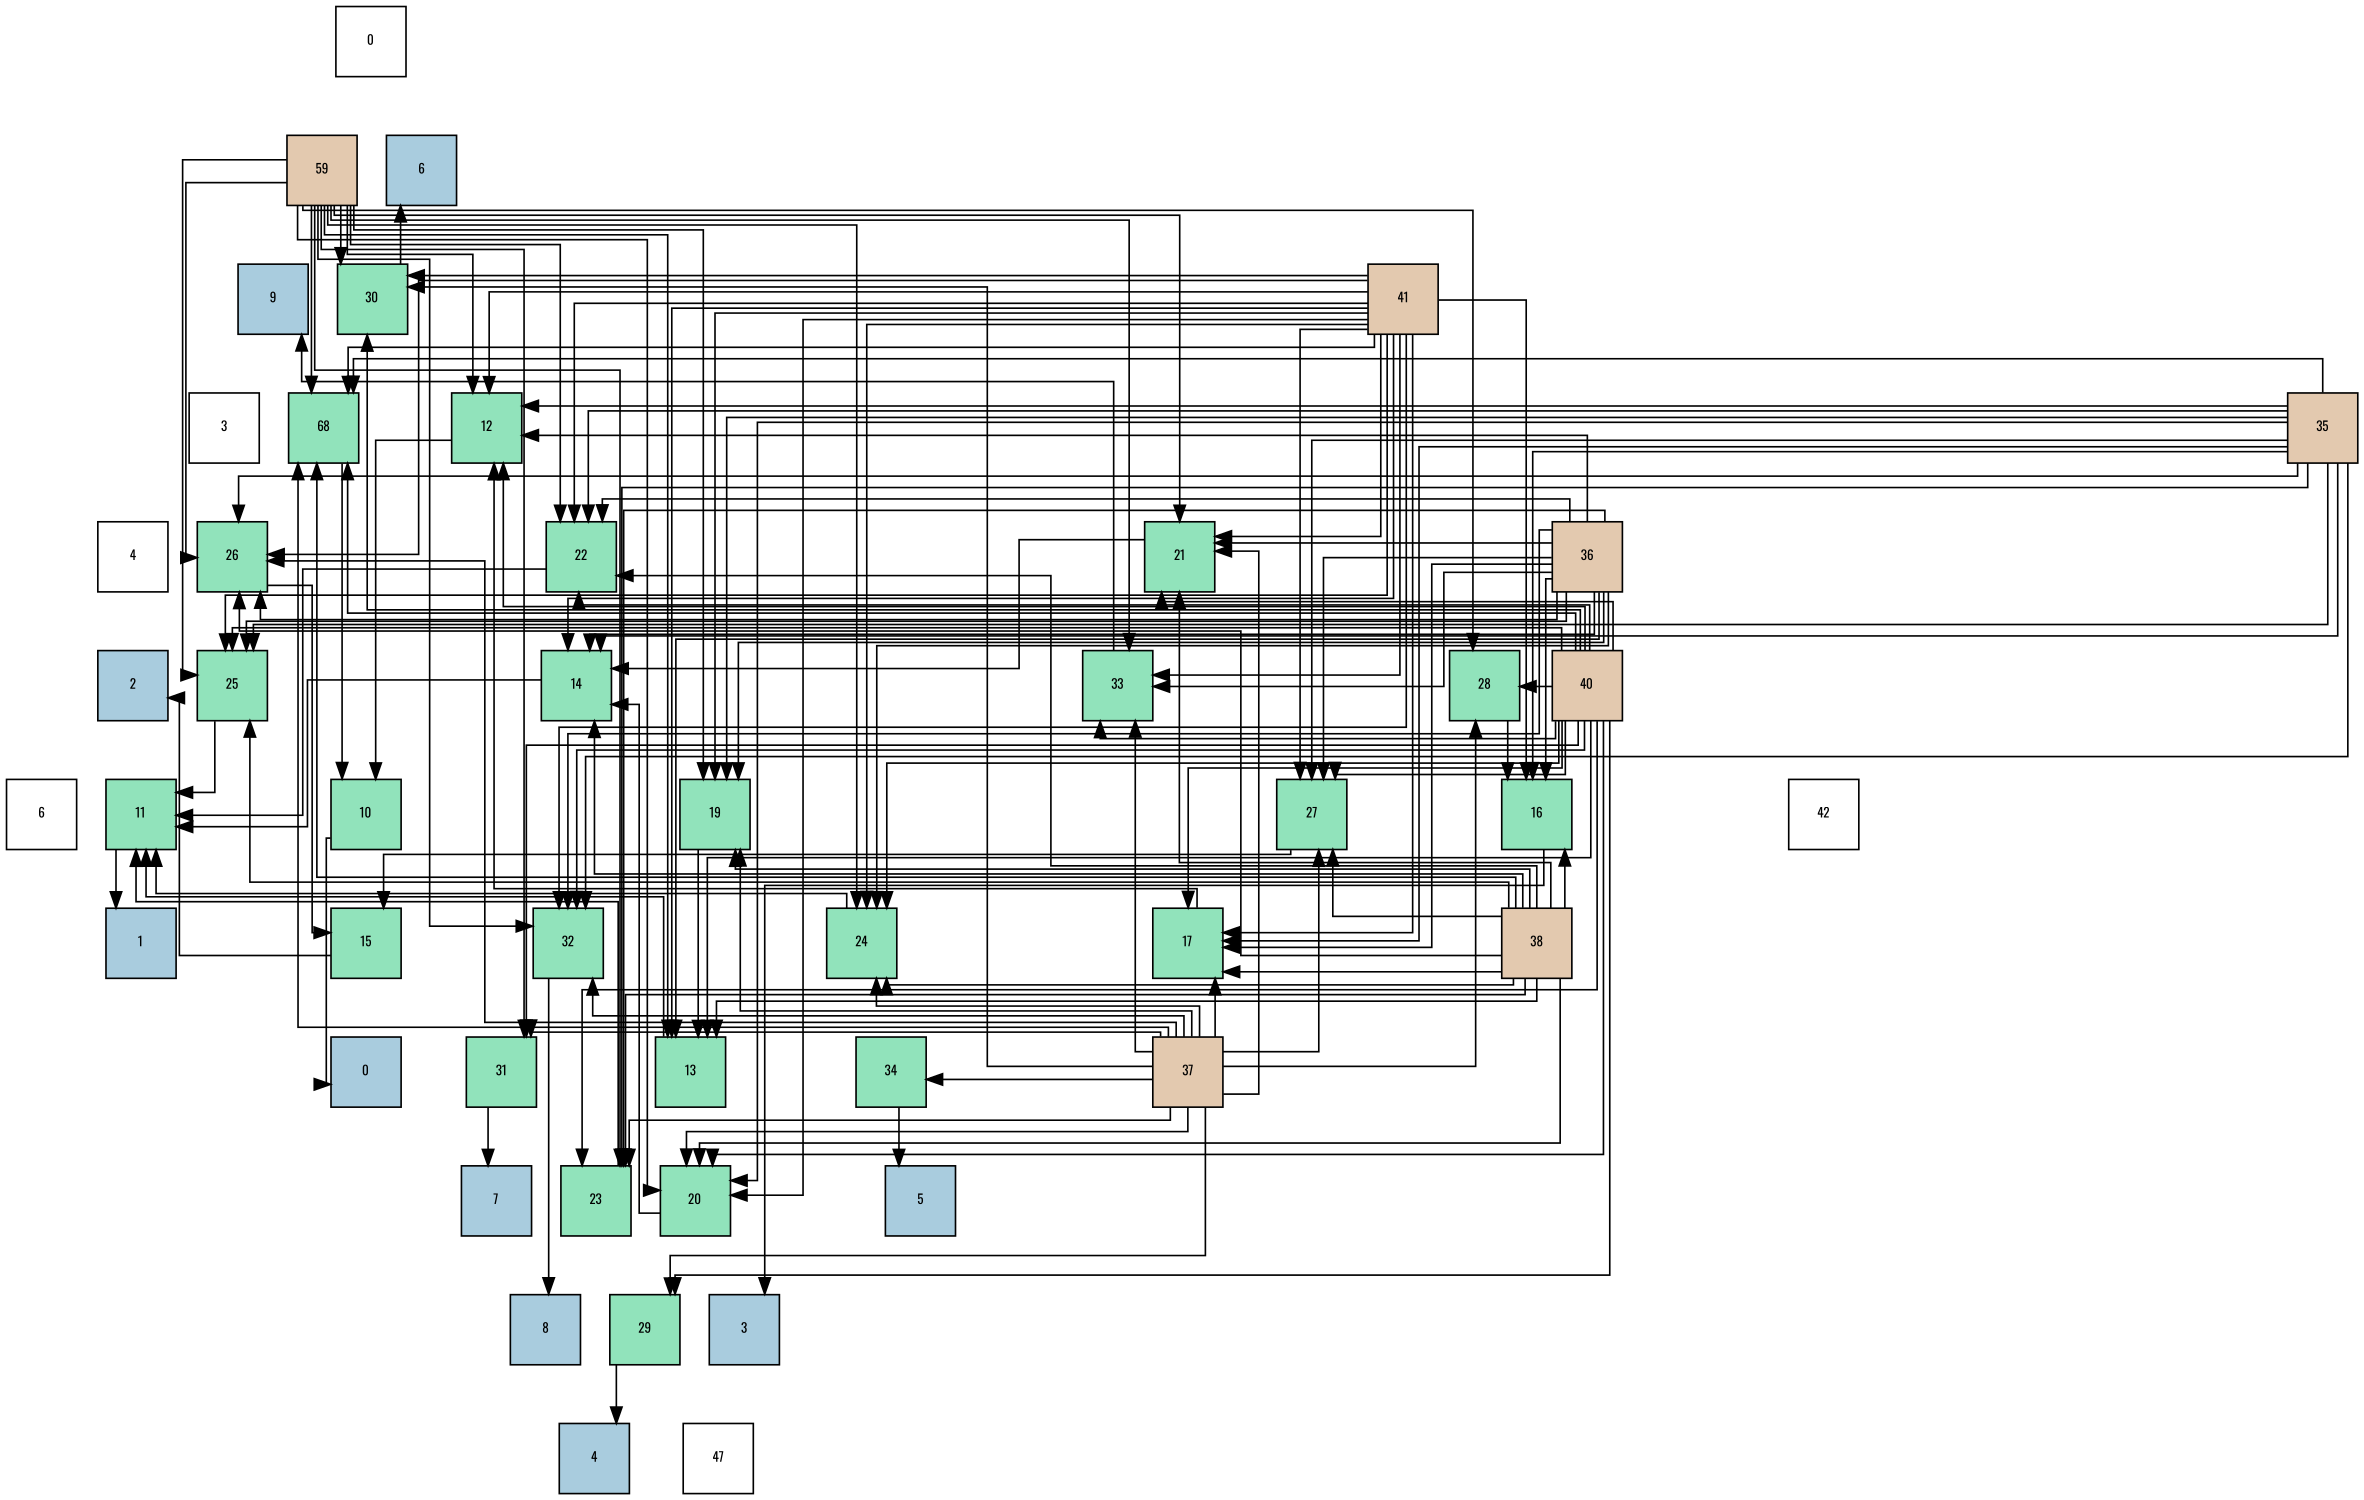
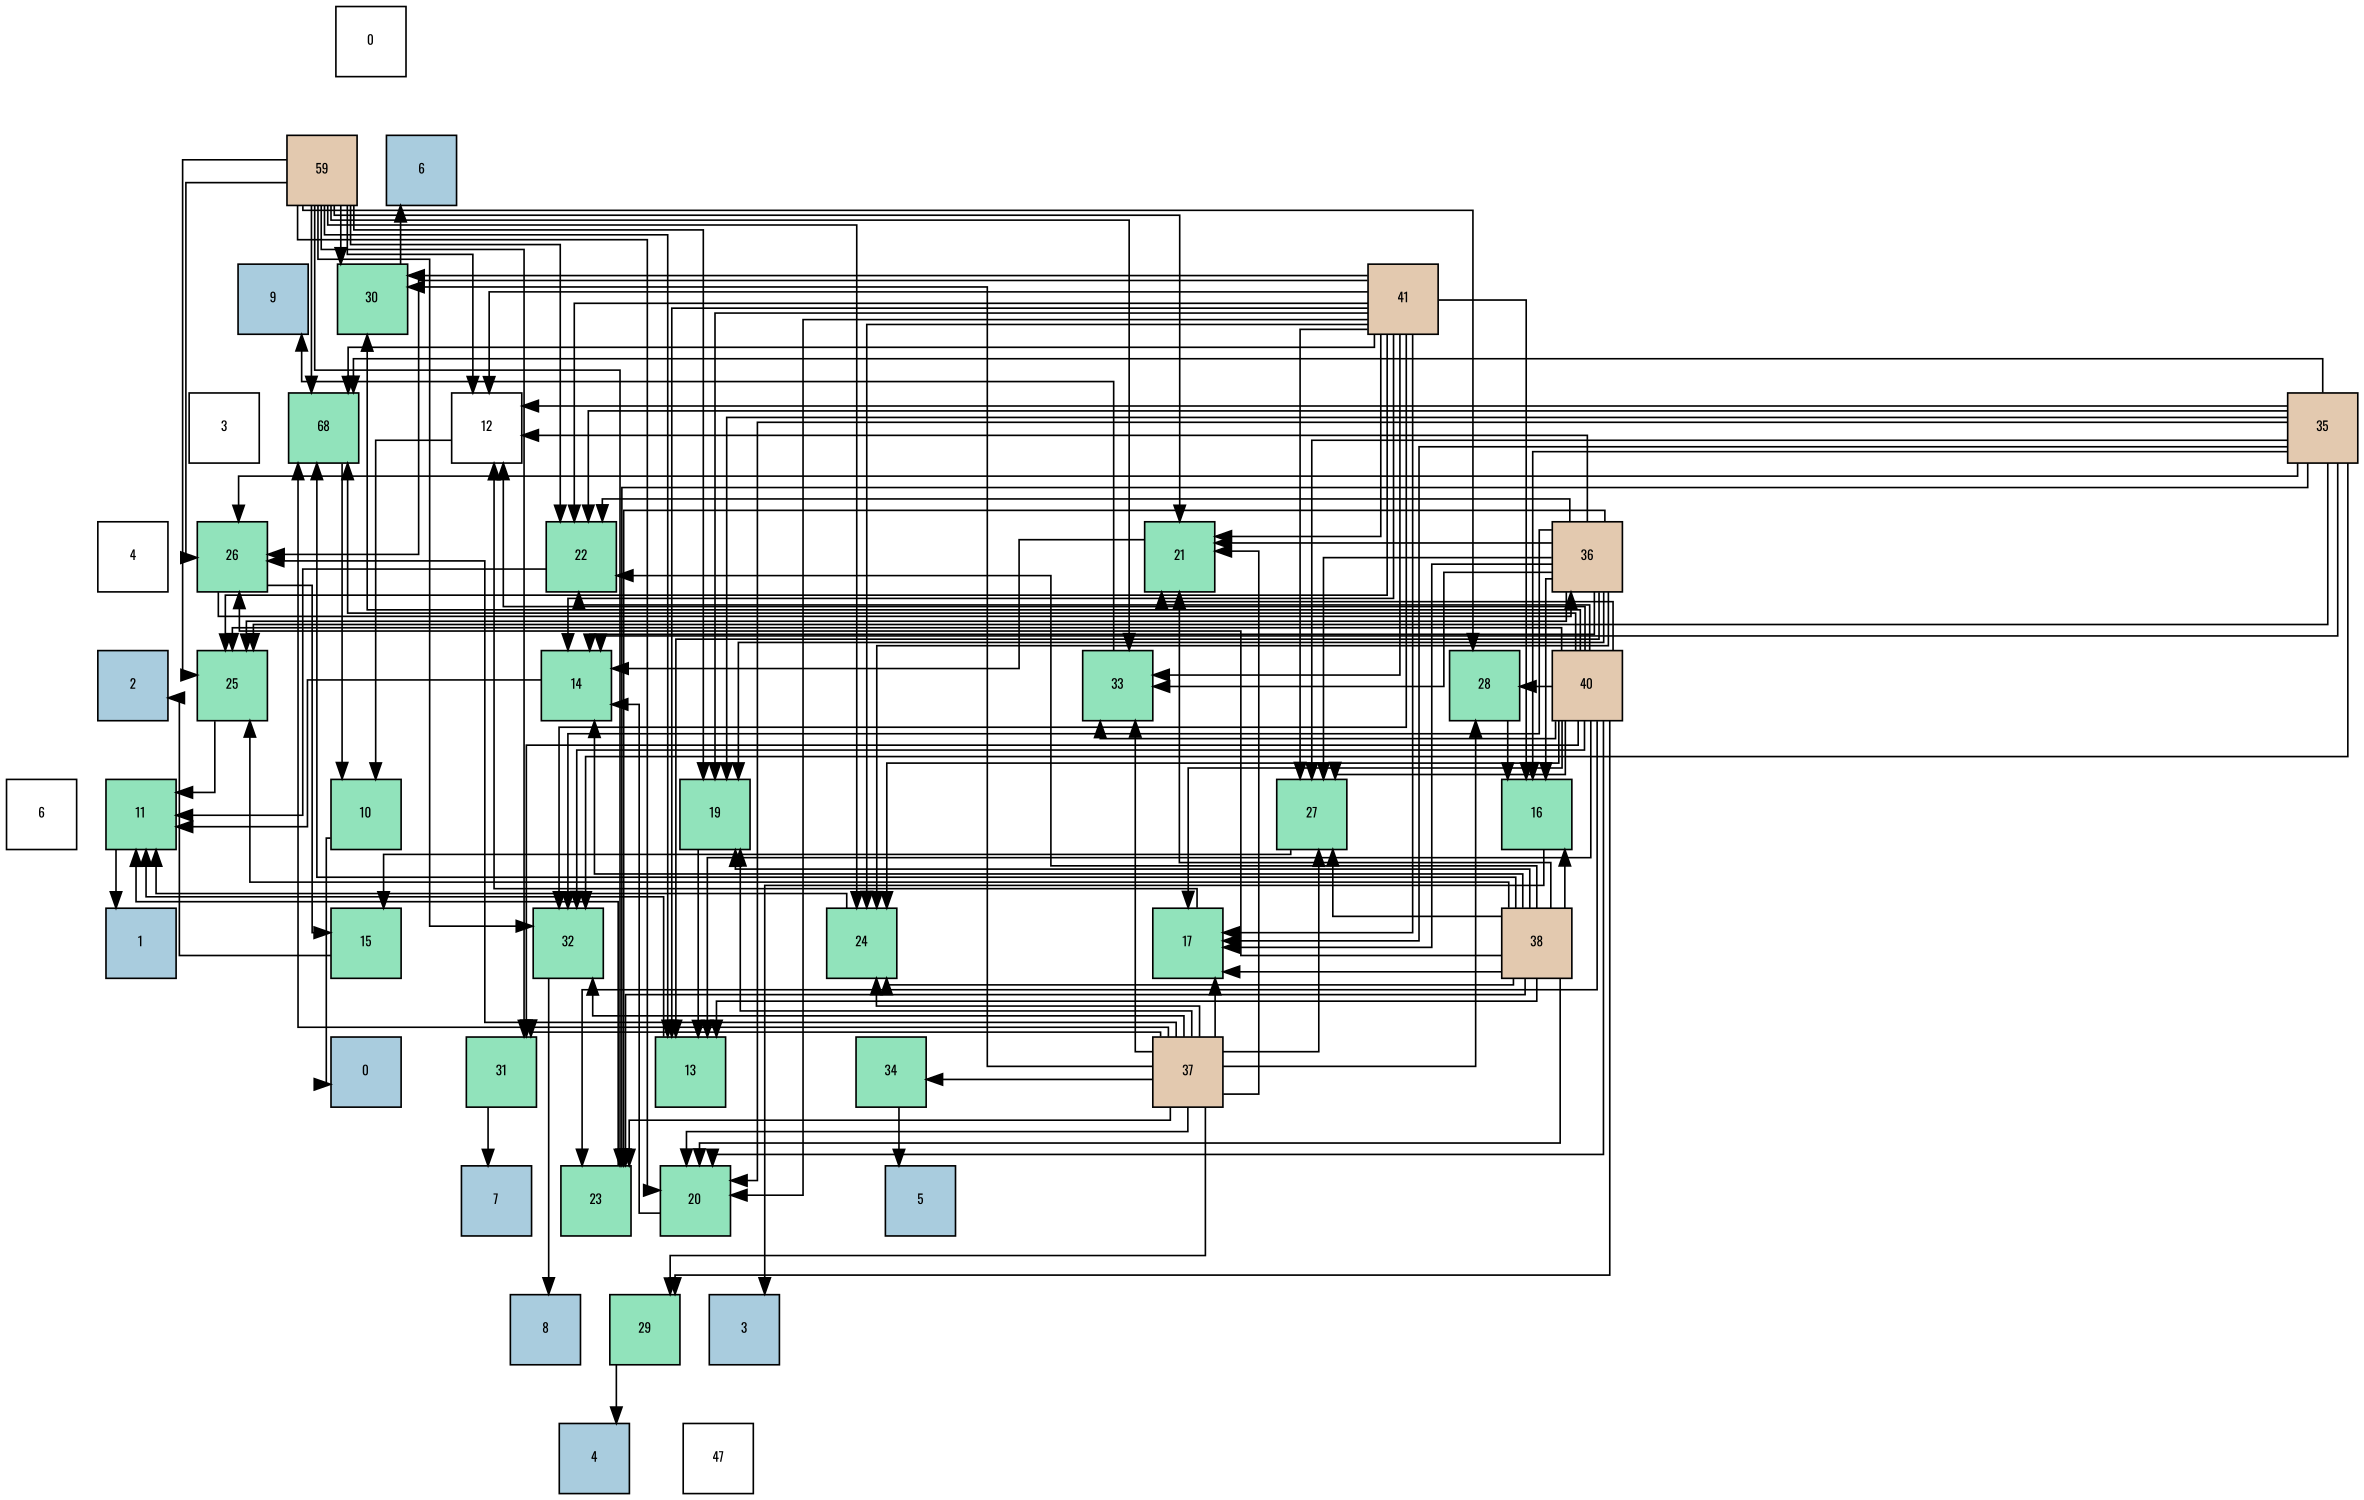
(487, 428) -> (487, 428)
(917, 620) -> (887, 616)
(1824, 814) -> none
